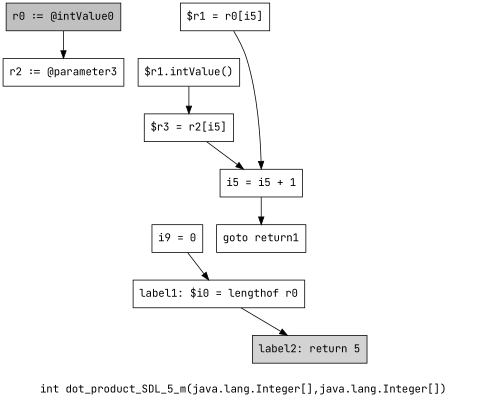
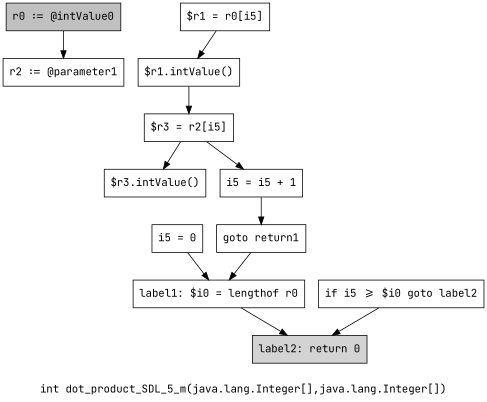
(63, 72) -> (63, 72)
(255, 94) -> (209, 42)
none -> (155, 183)
(177, 239) -> (177, 239)
none -> (242, 263)
none -> (401, 294)
(310, 349) -> (310, 349)
